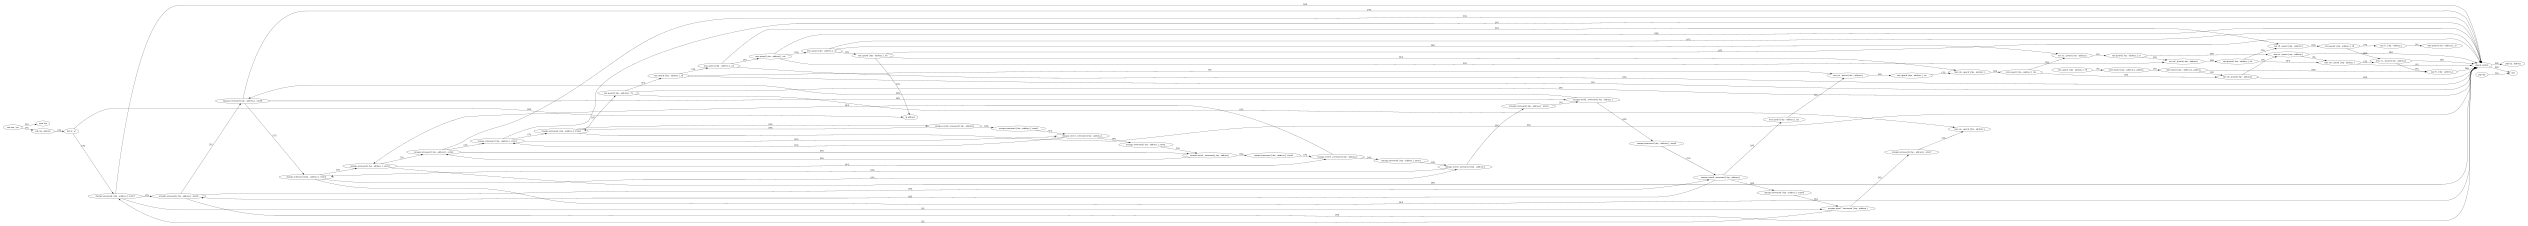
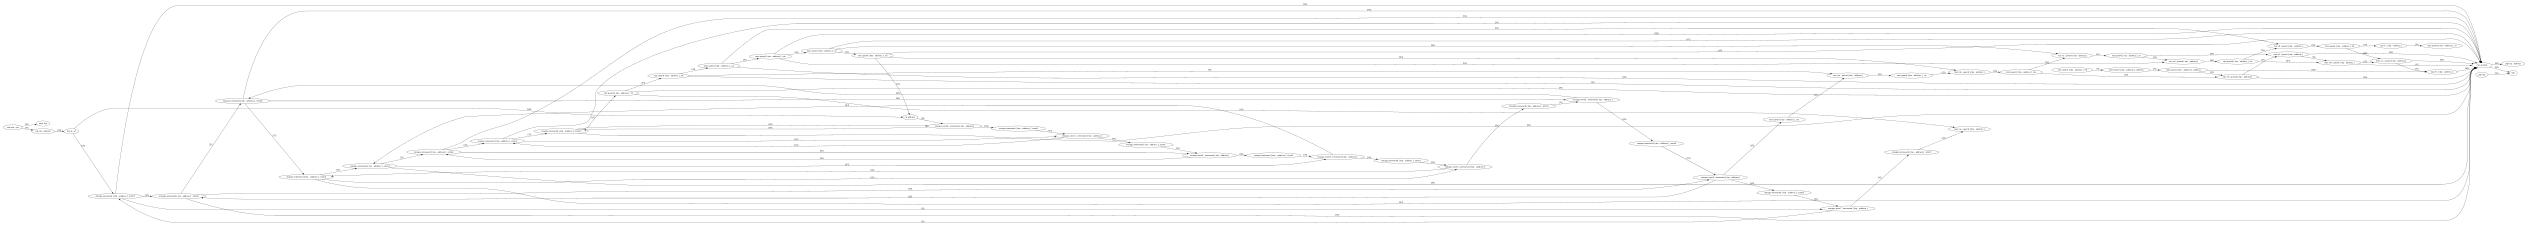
(2482, 65) -> (2482, 65)
none -> (929, 121)
